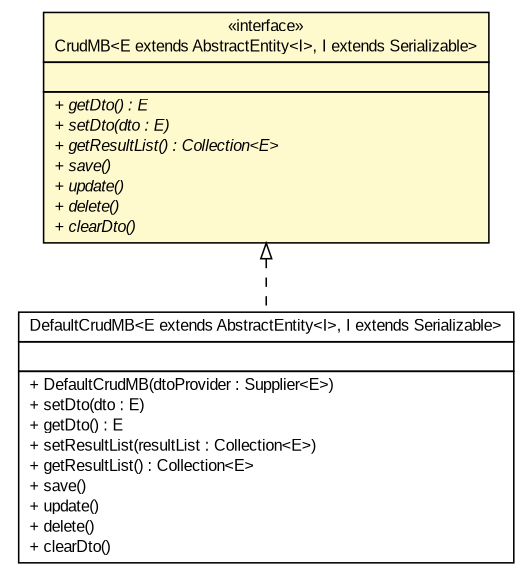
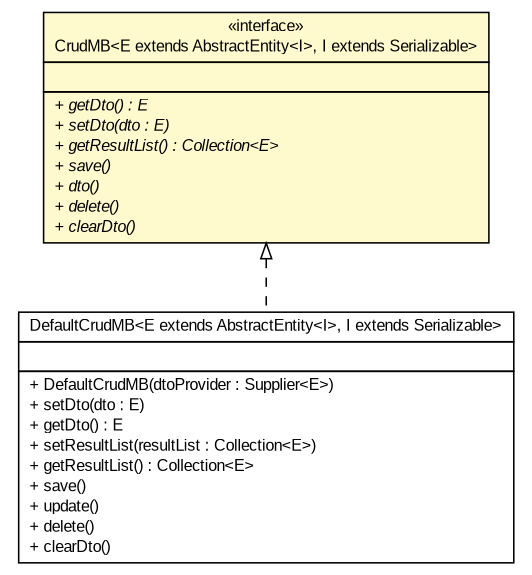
(90, 187) -> (77, 187)
